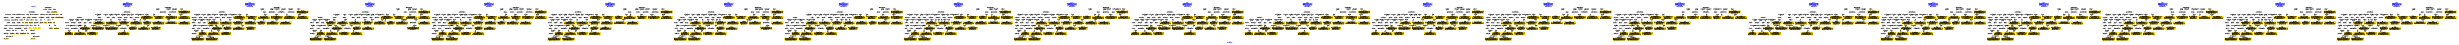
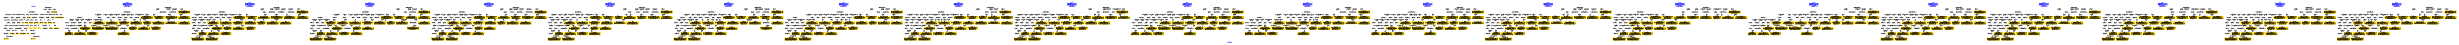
(36, 23) -> (36, 23)
none -> (45, 28)
